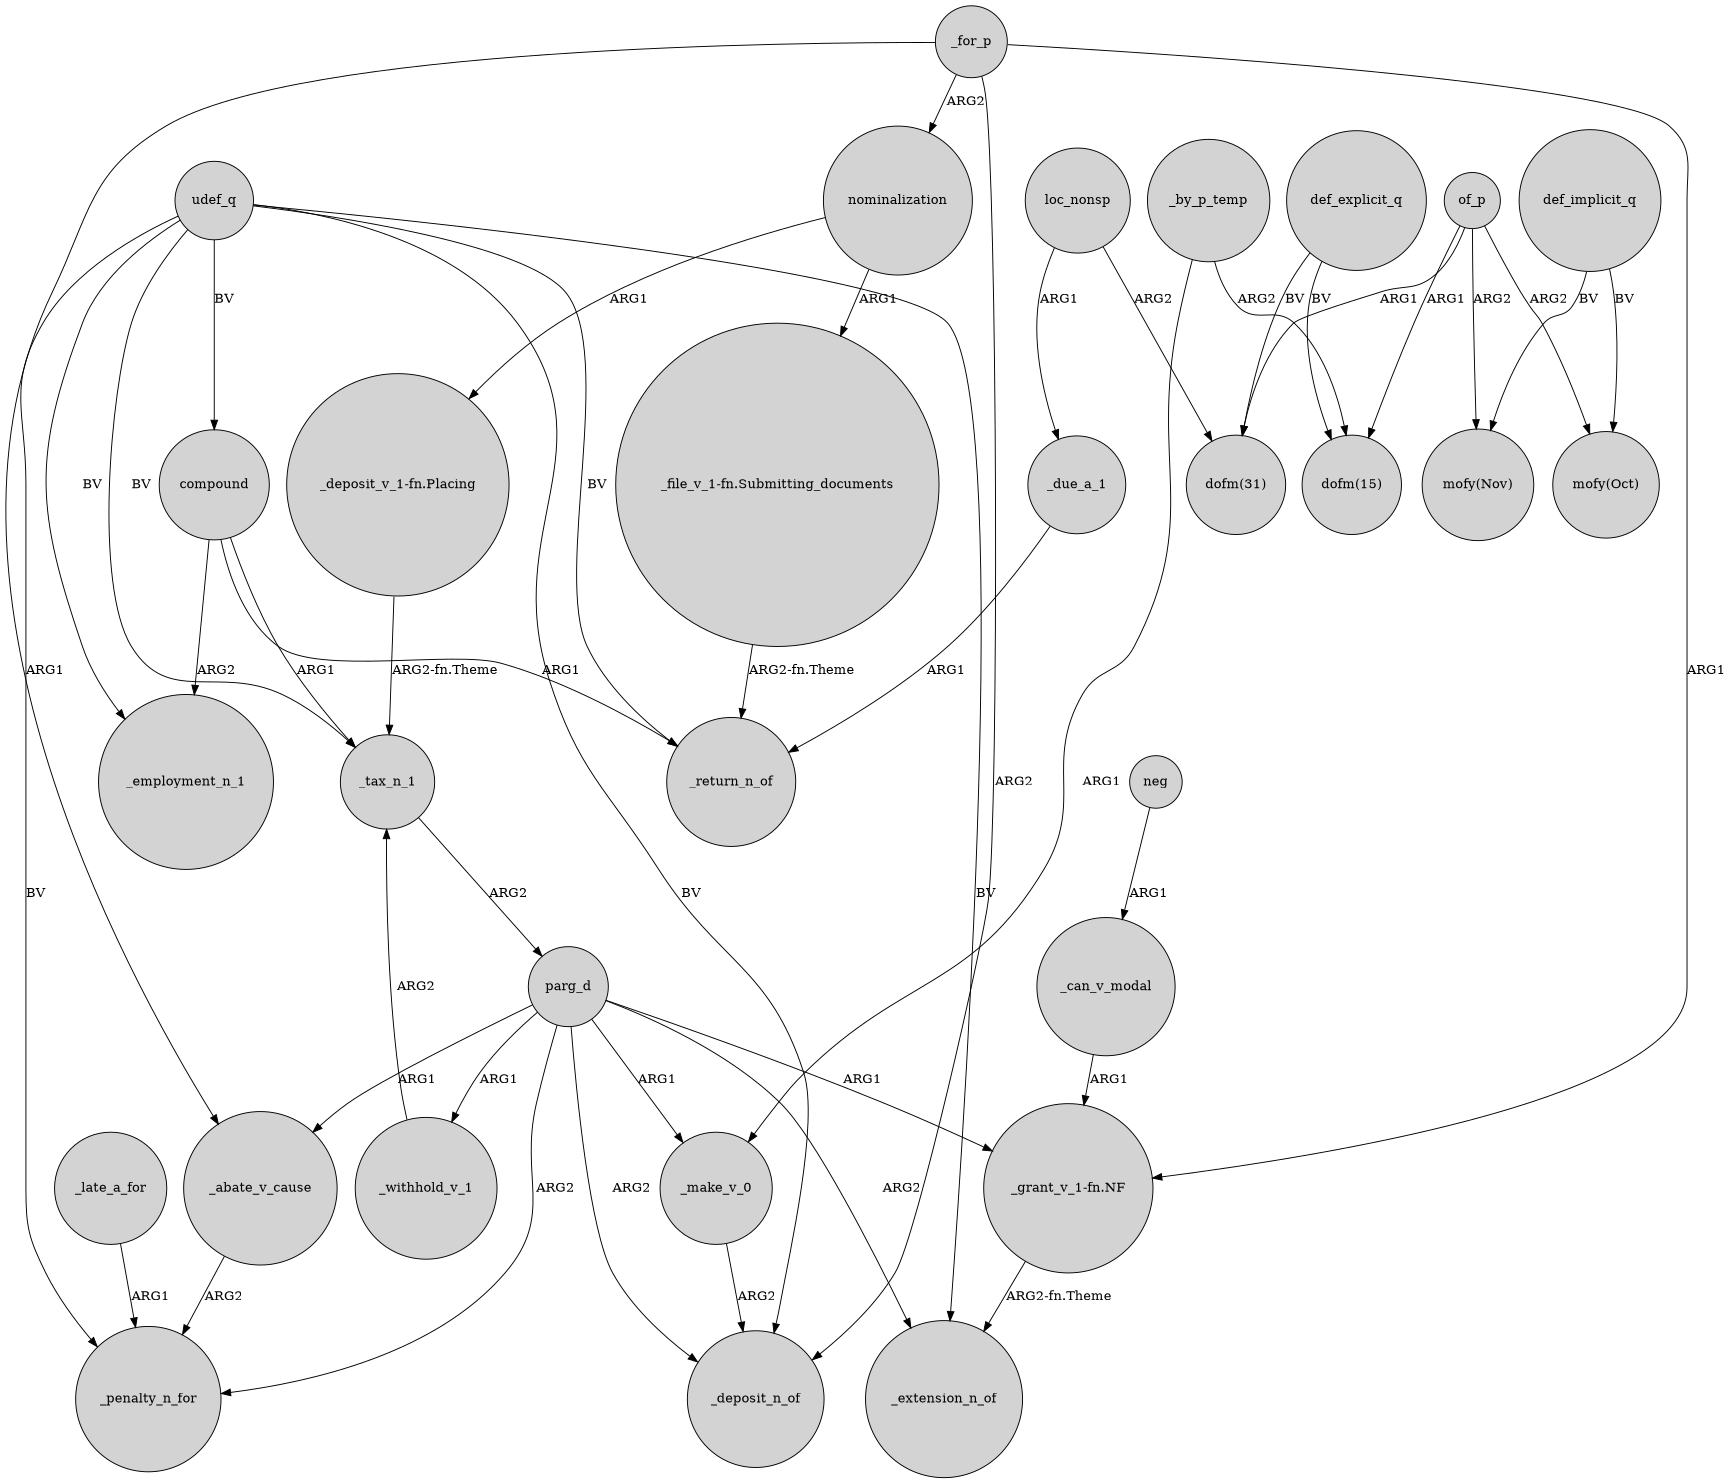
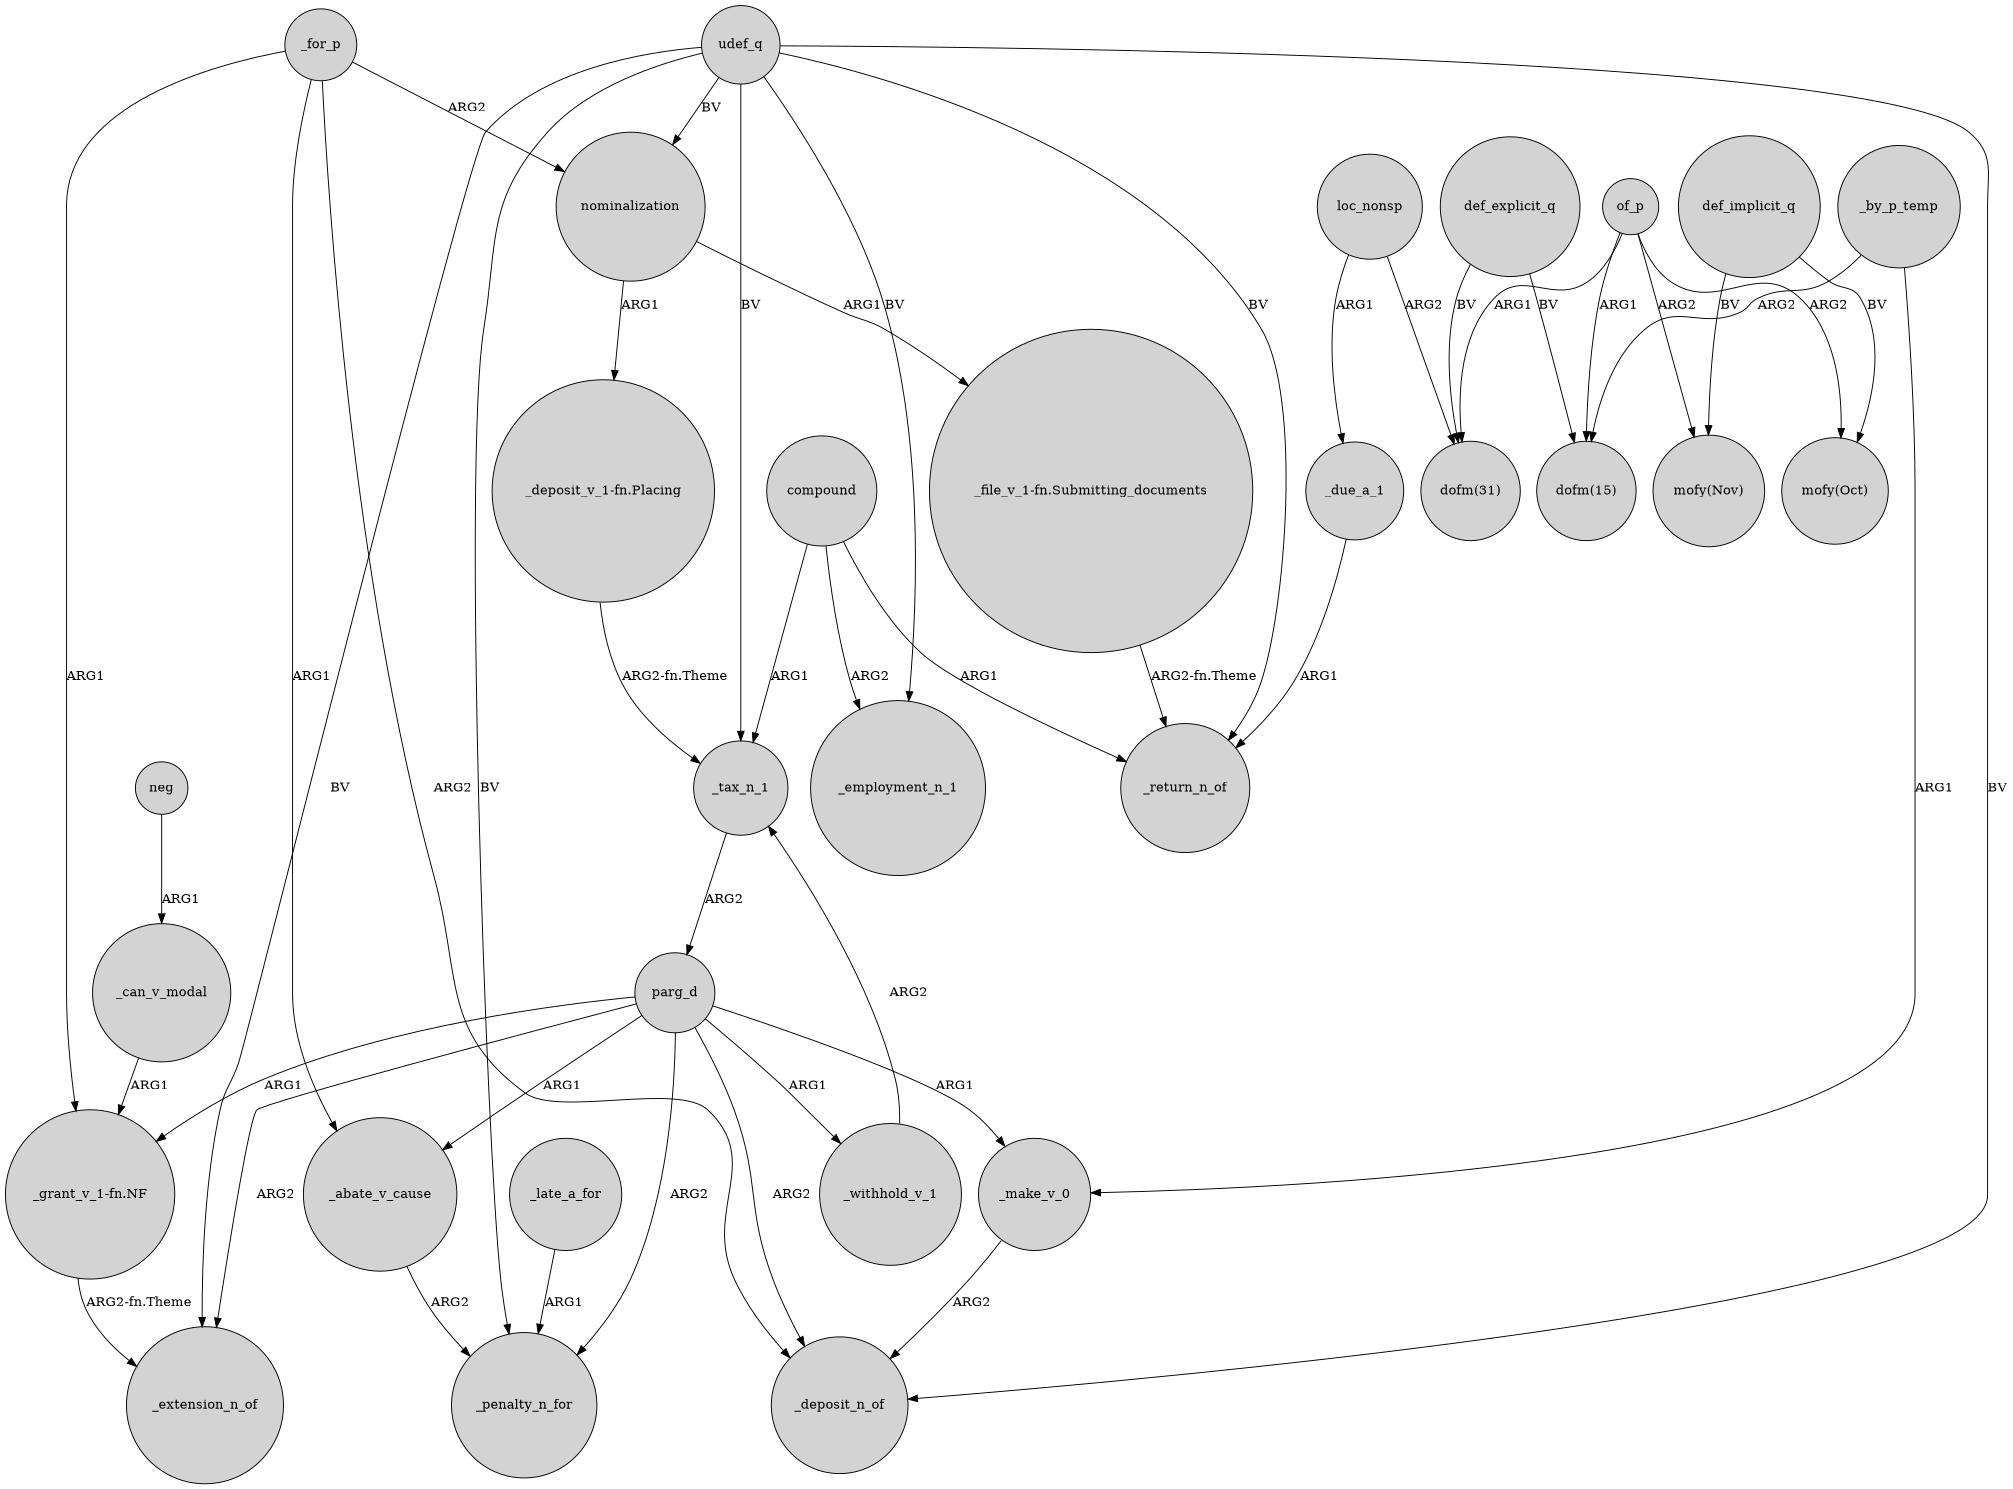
(214, 330) -> (698, 107)
